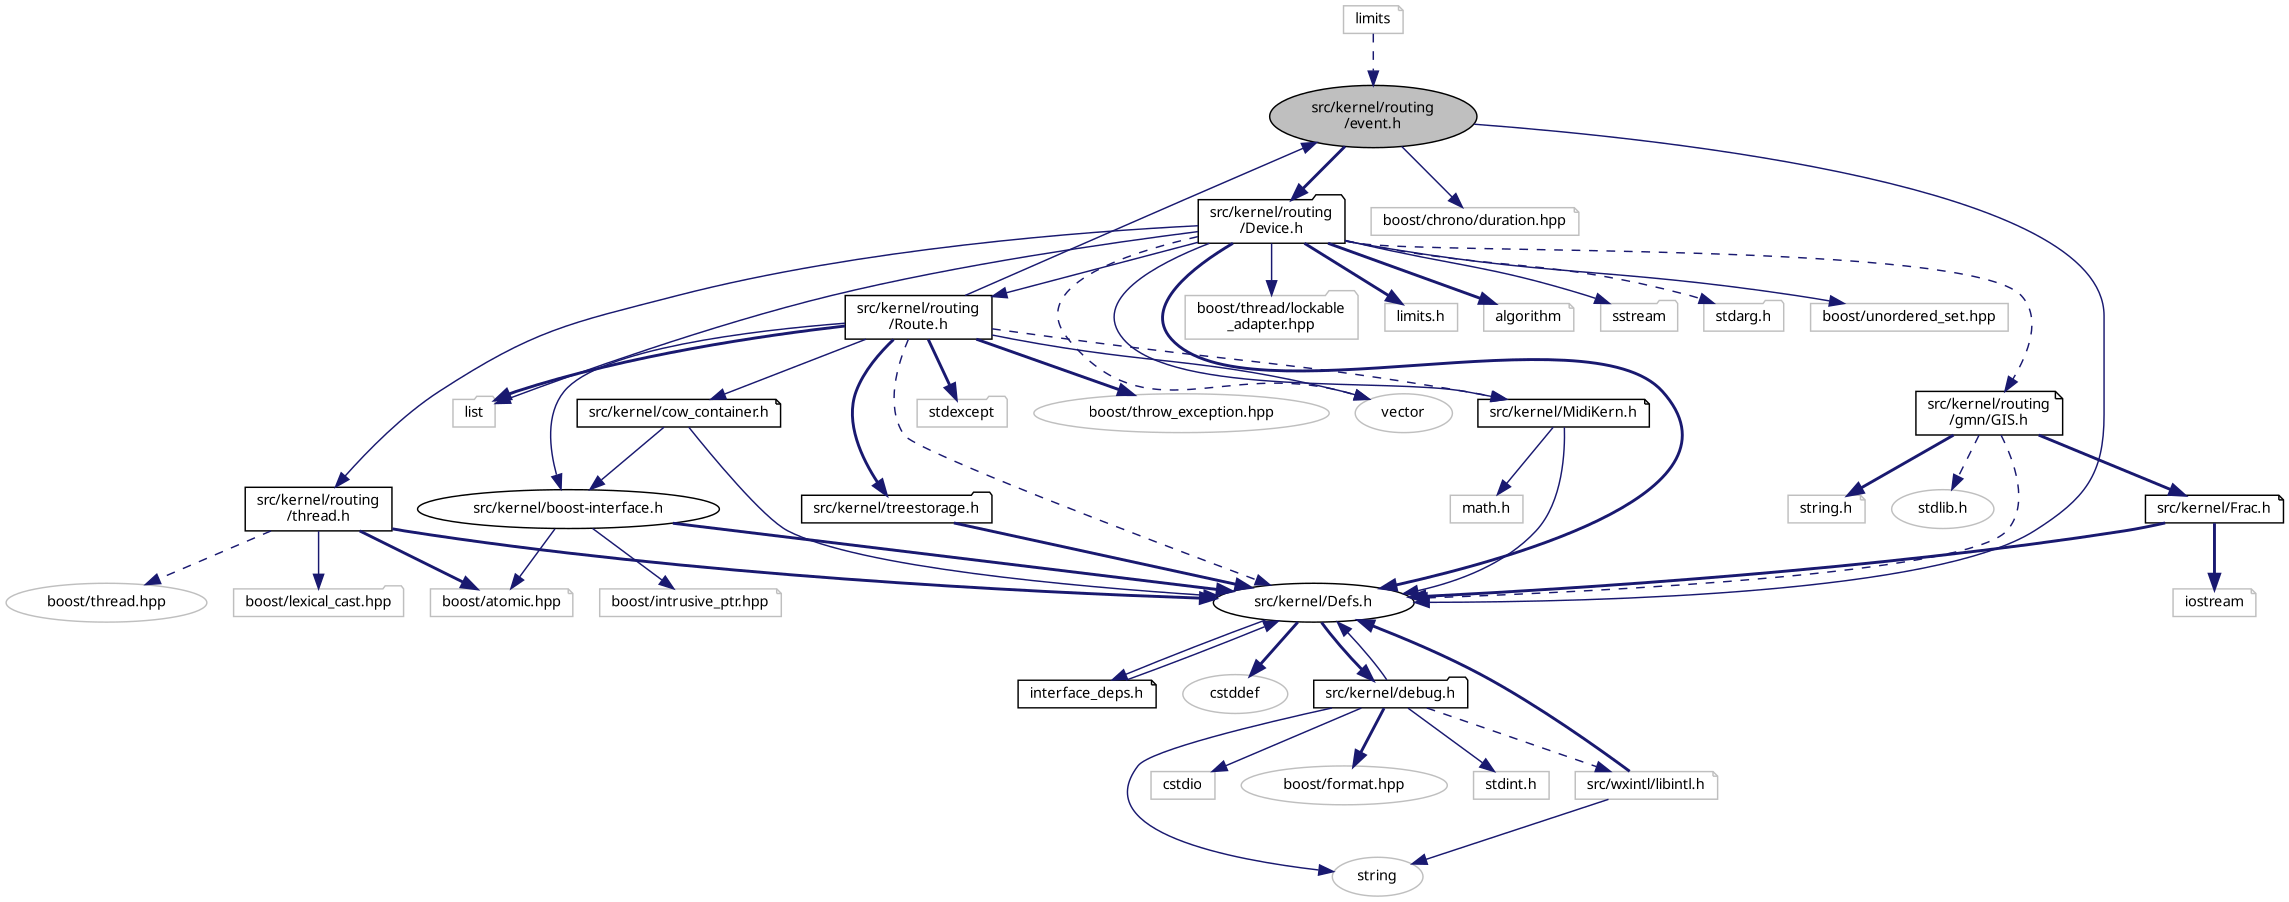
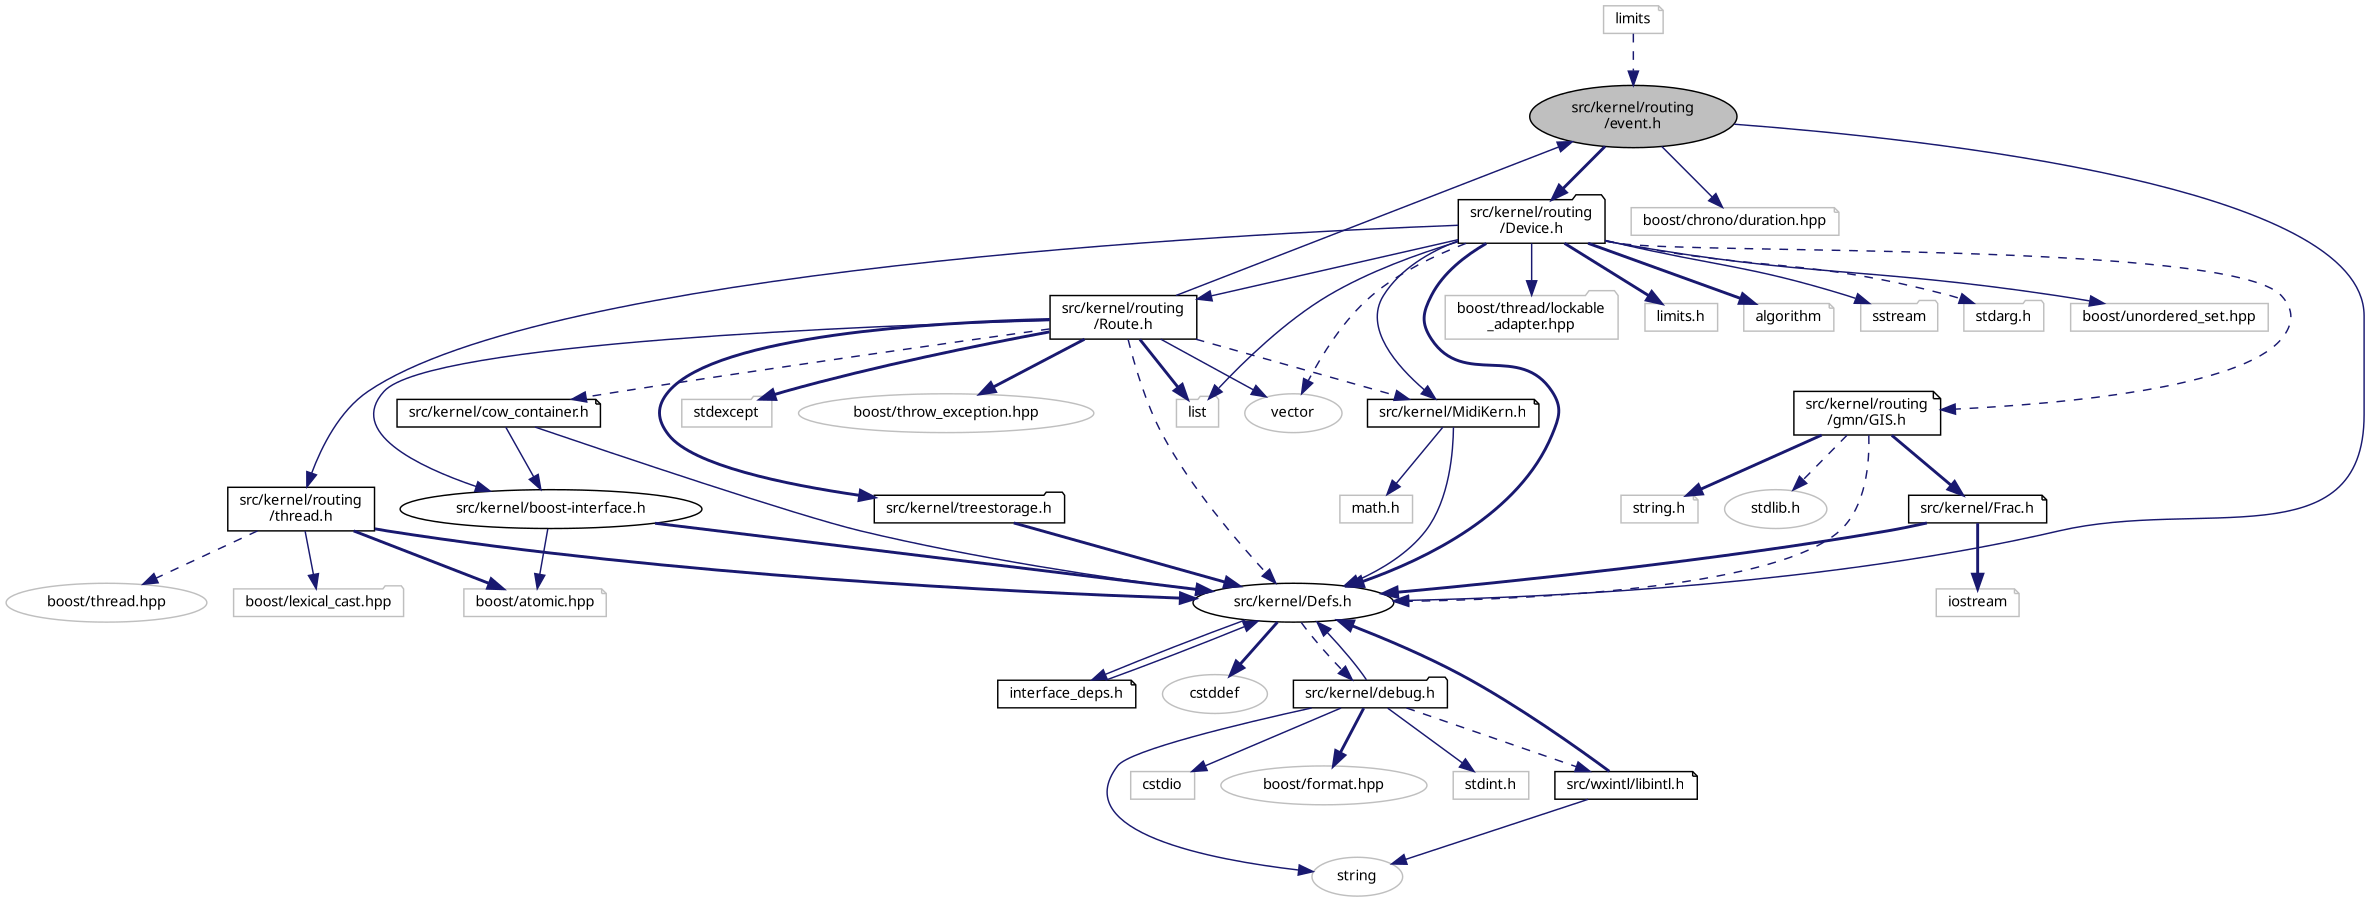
(795, 367) -> (818, 362)
(691, 603) -> none
(1341, 647) -> (1321, 647)
(1646, 785) -> (1626, 785)
